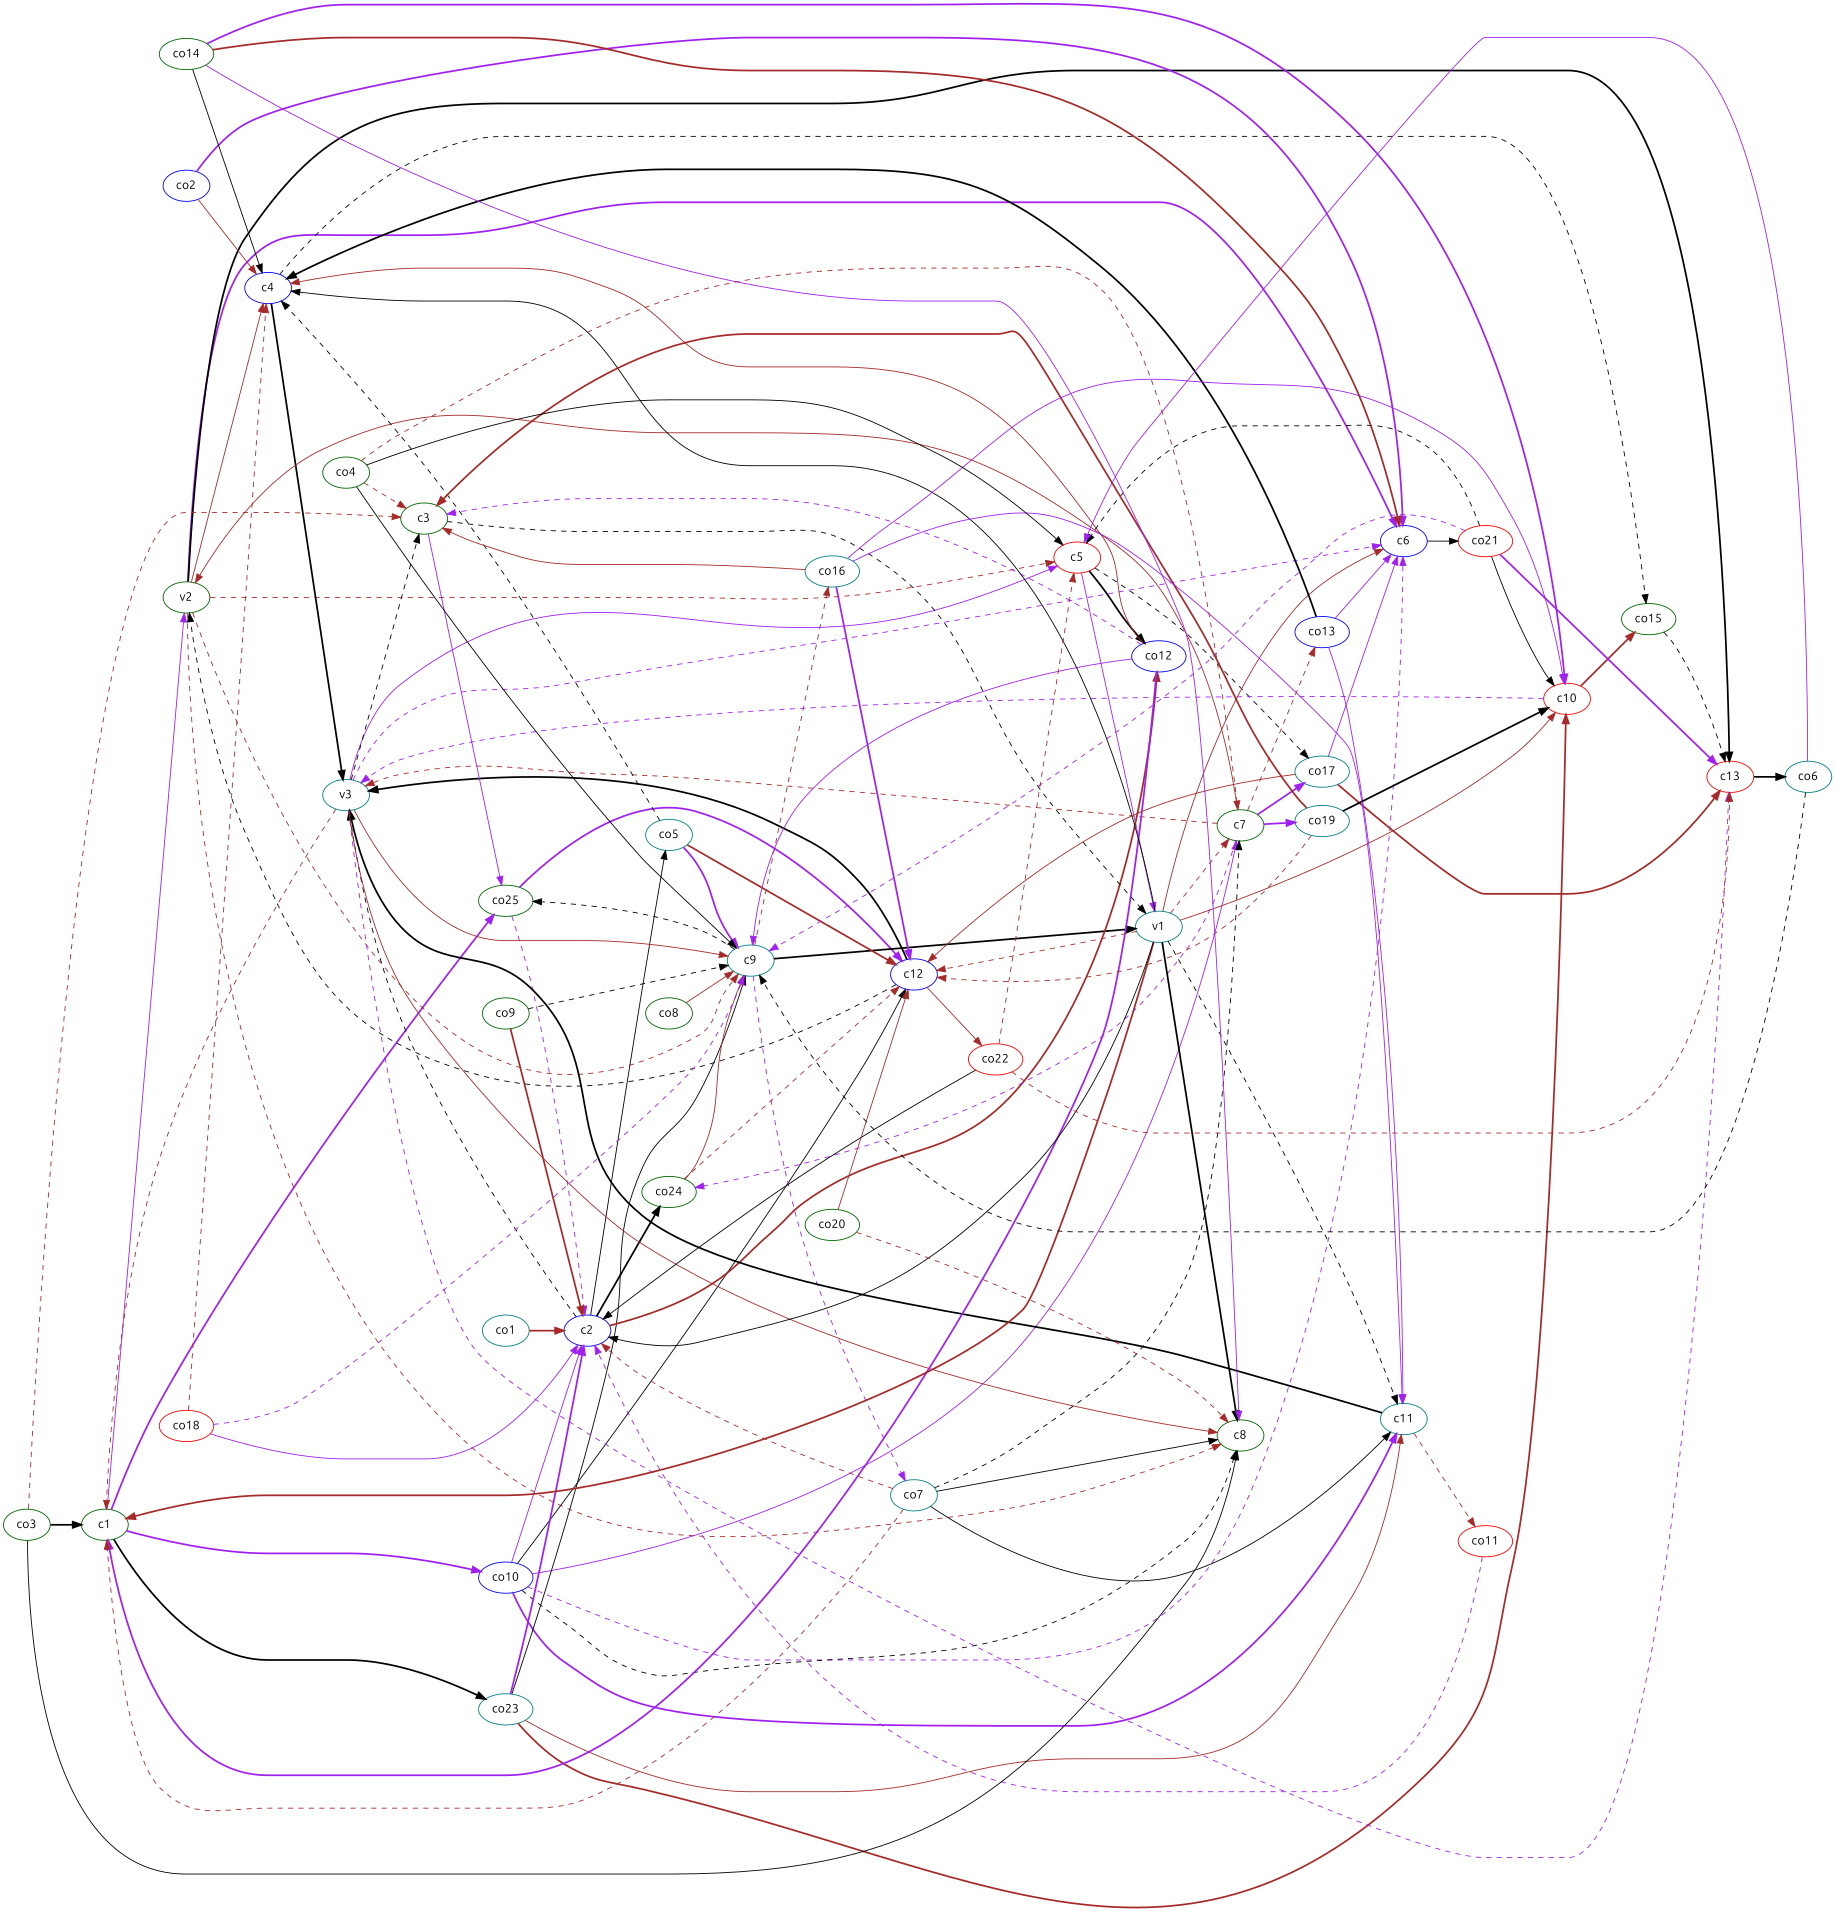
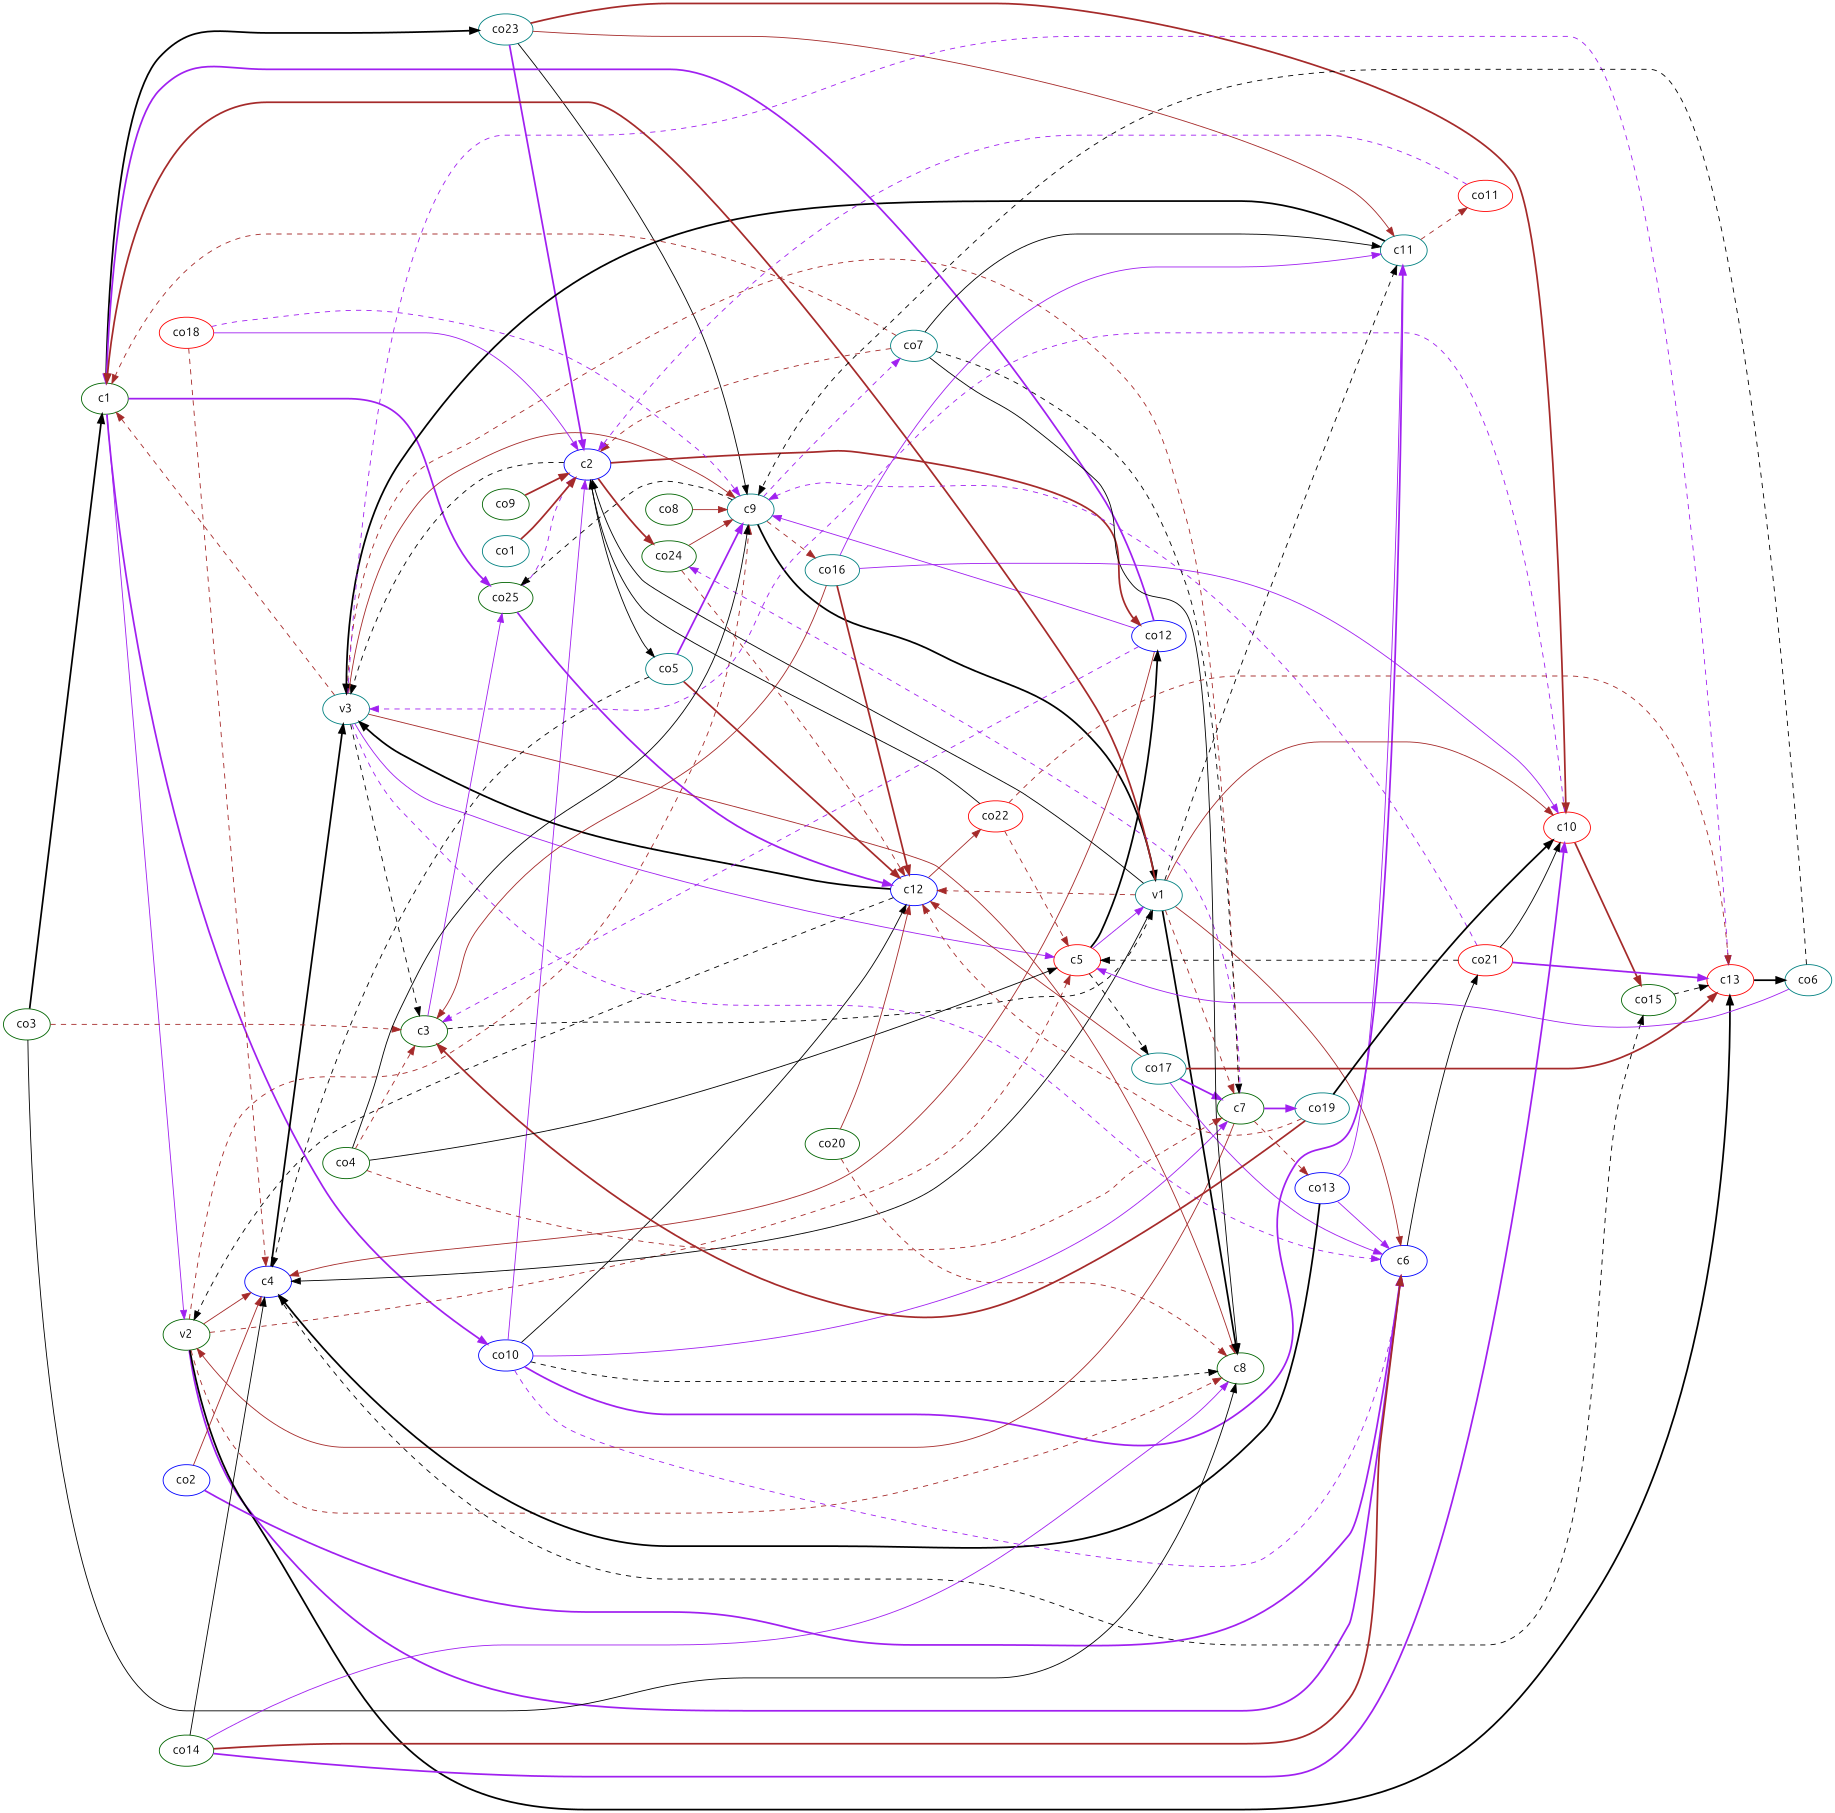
(872, 769) -> (872, 726)
(1277, 801) -> (1199, 1088)
(624, 988) -> none
(626, 1265) -> (621, 509)
